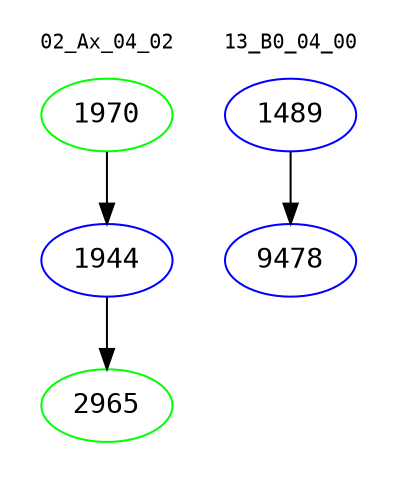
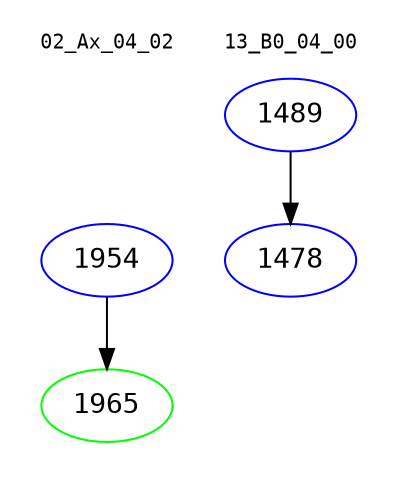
(107, 115) -> none
(107, 260) -> (107, 260)
(291, 260) -> (291, 260)
(107, 406) -> (107, 406)
